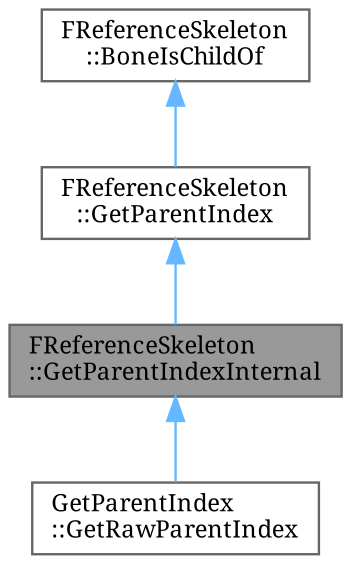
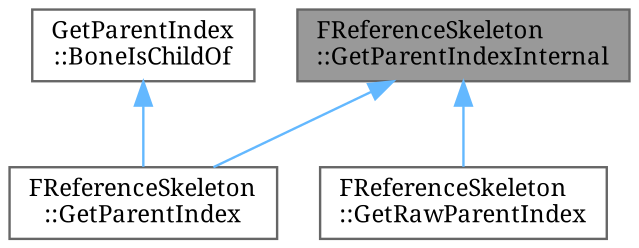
(176, 45) -> (143, 45)
(176, 294) -> (292, 130)
(176, 518) -> (463, 203)
